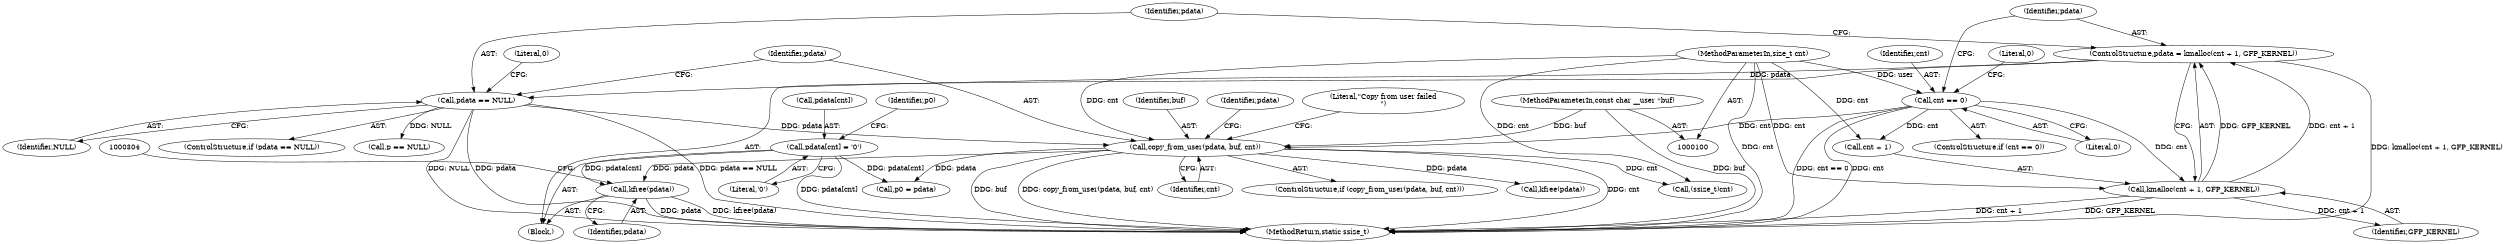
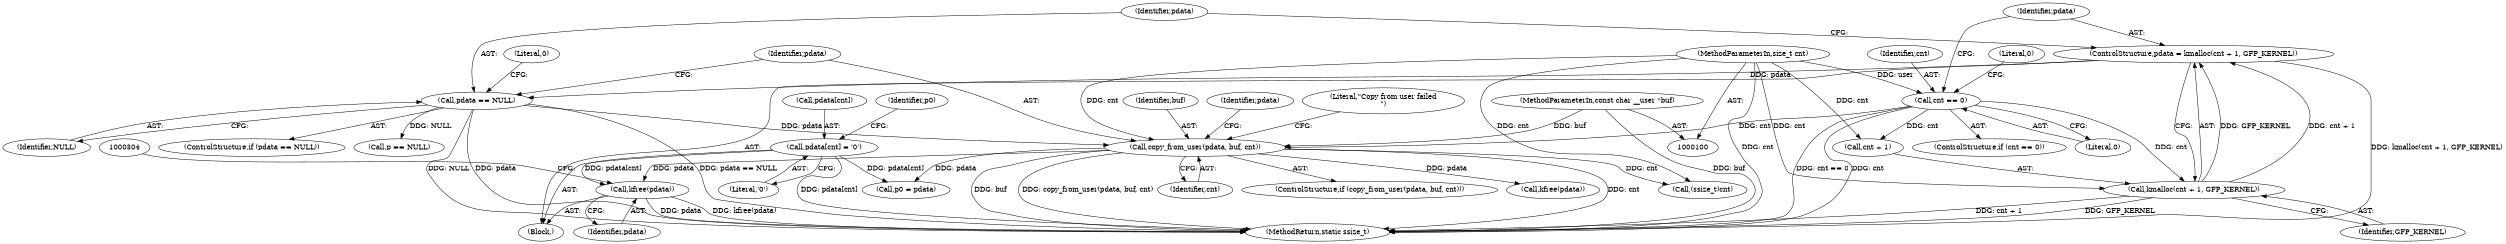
(2341, 211) -> (2321, 211)
